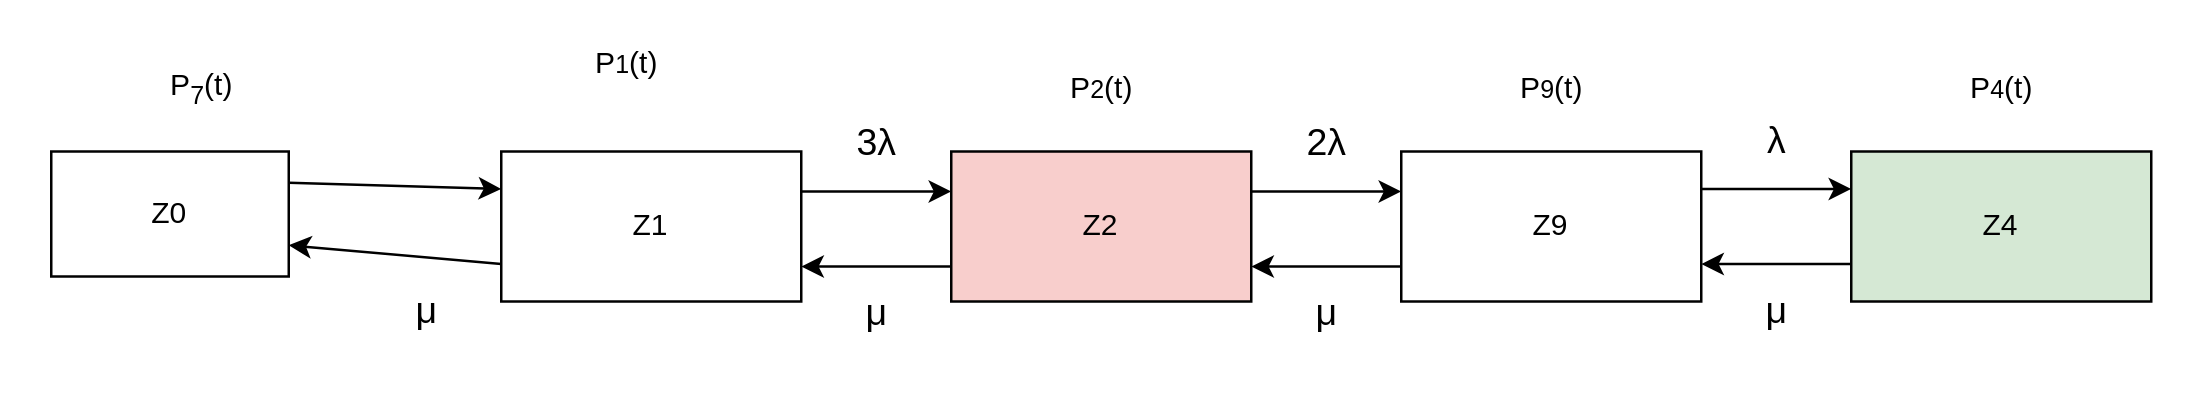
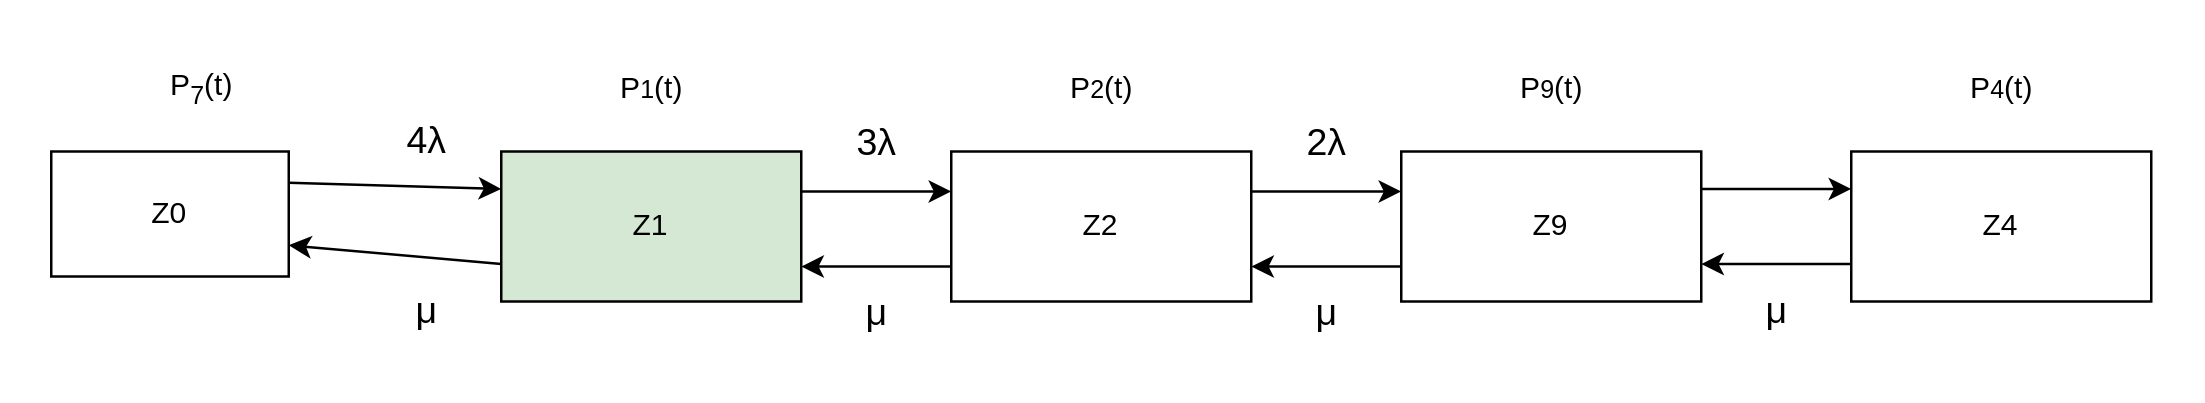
(626, 64) -> (651, 89)
none -> (426, 139)
(1776, 139) -> none
(651, 226) -> (651, 226)
(1101, 226) -> (1101, 226)
(2001, 226) -> (2001, 226)
